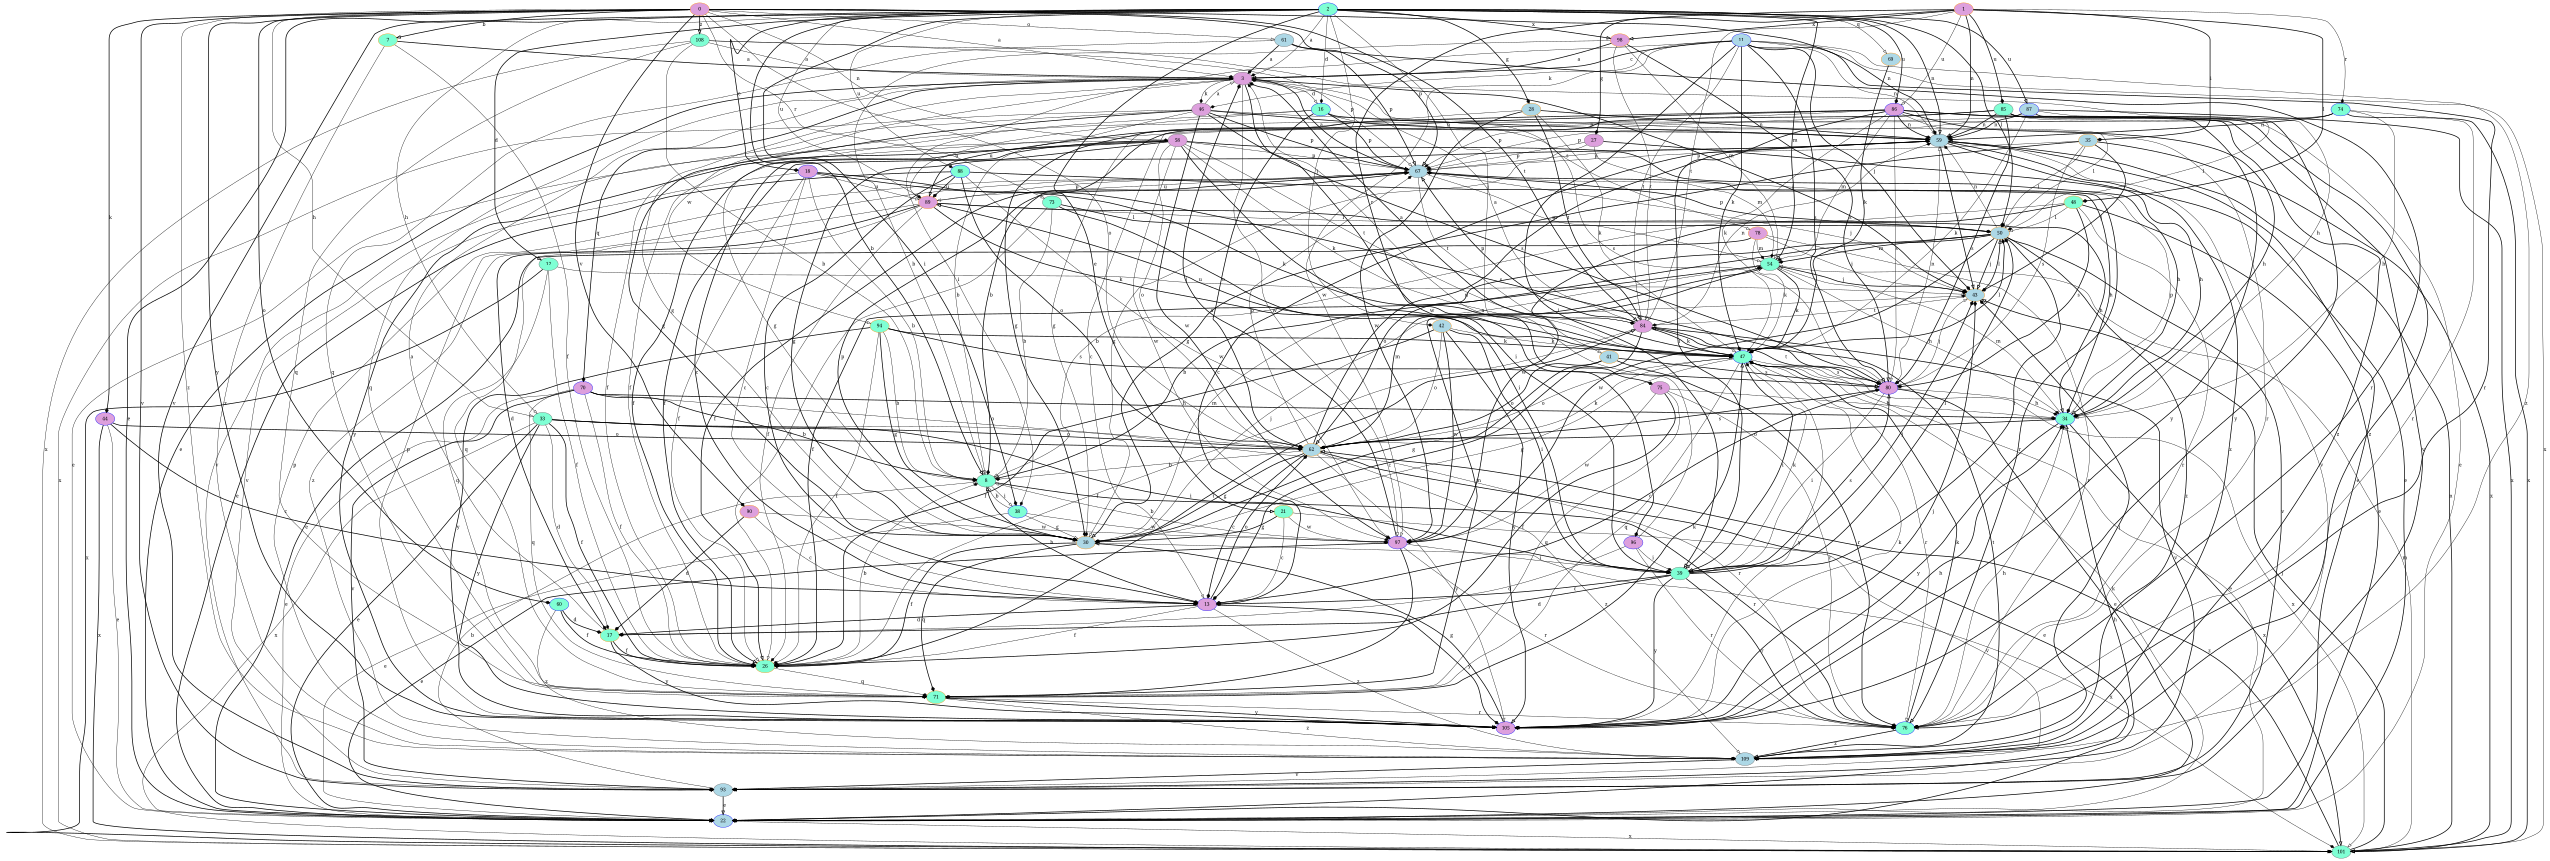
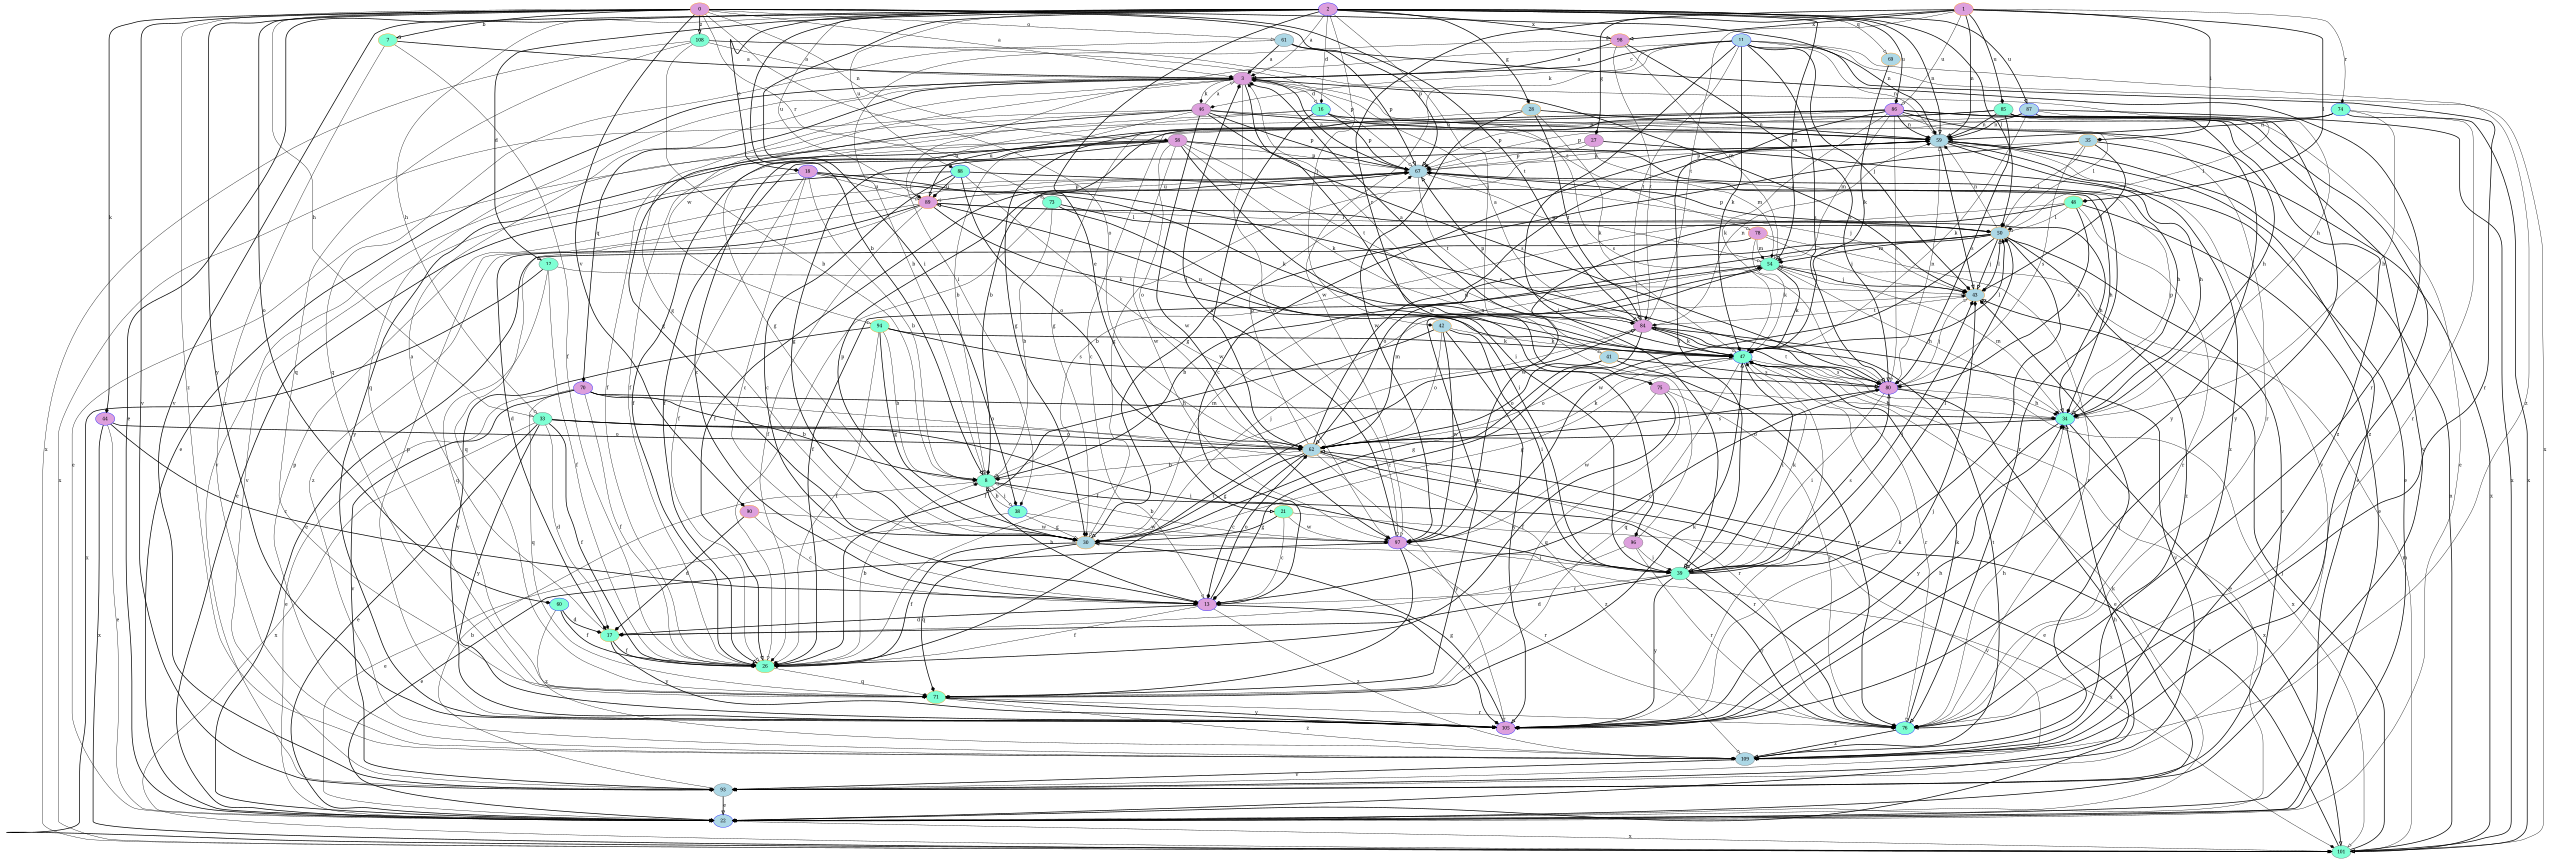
(1328, 9) -> (1328, 9)
(1651, 171) -> (1651, 171)
(1633, 543) -> (1633, 543)
(1423, 598) -> (1423, 598)
